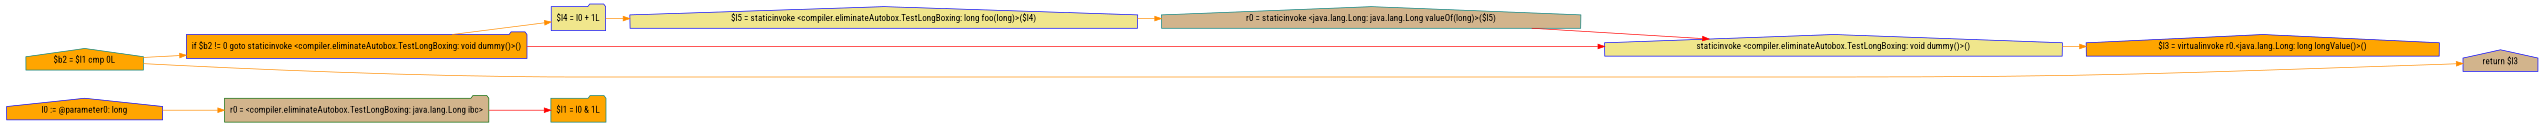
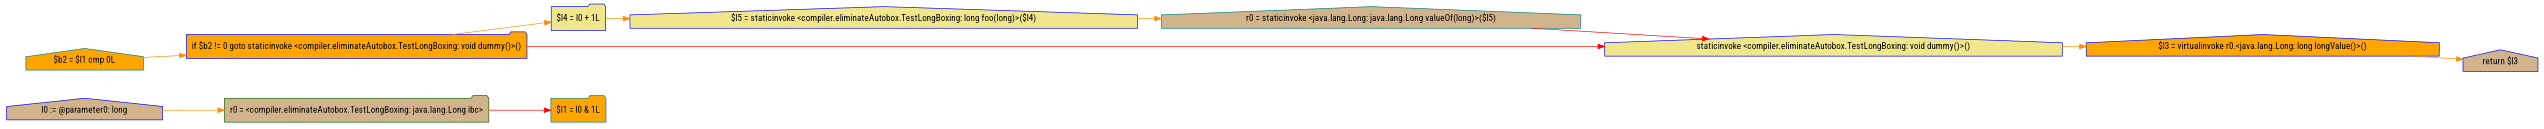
(1300, 77) -> (2435, 58)
(85, 110) -> (85, 110)
